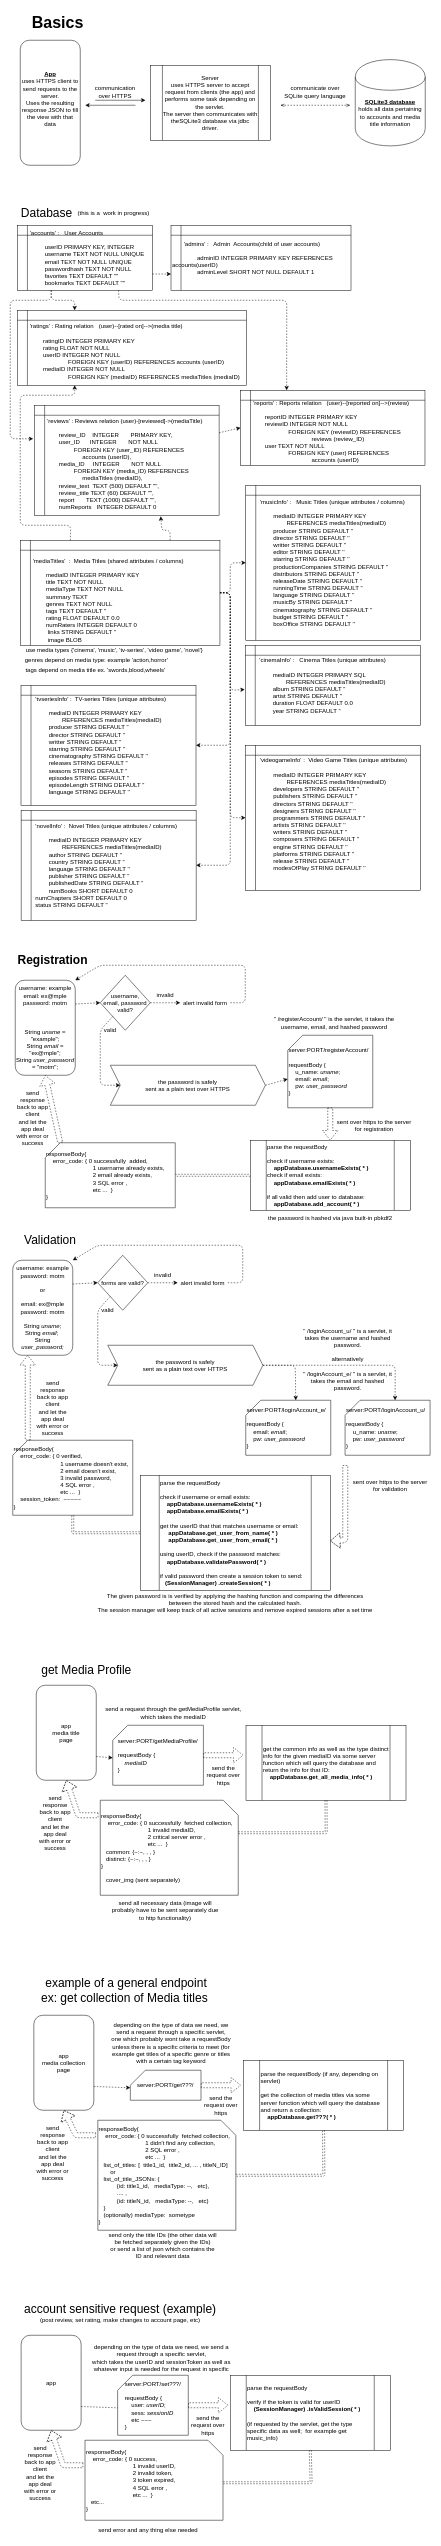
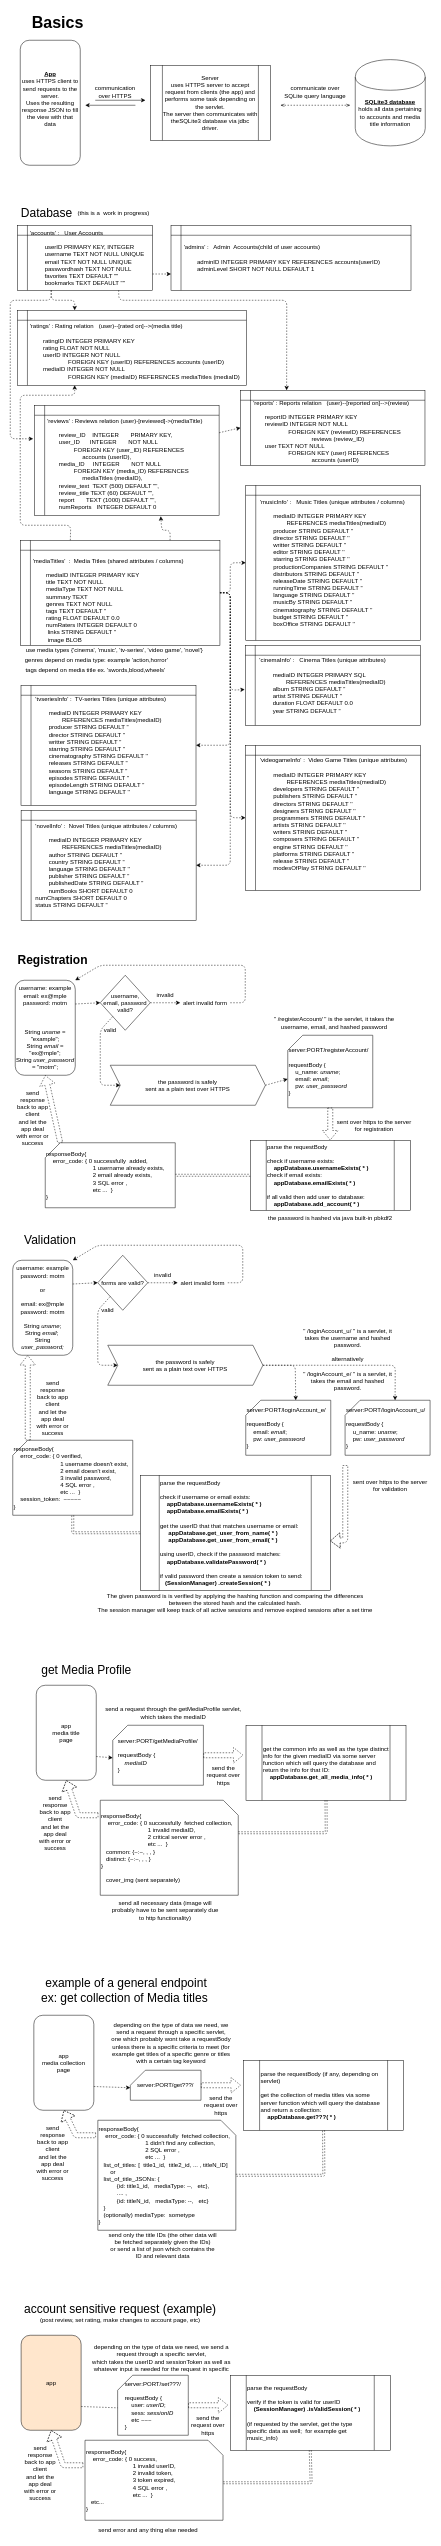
(261, 258) -> (291, 258)
(51, 2383) -> (51, 2383)
